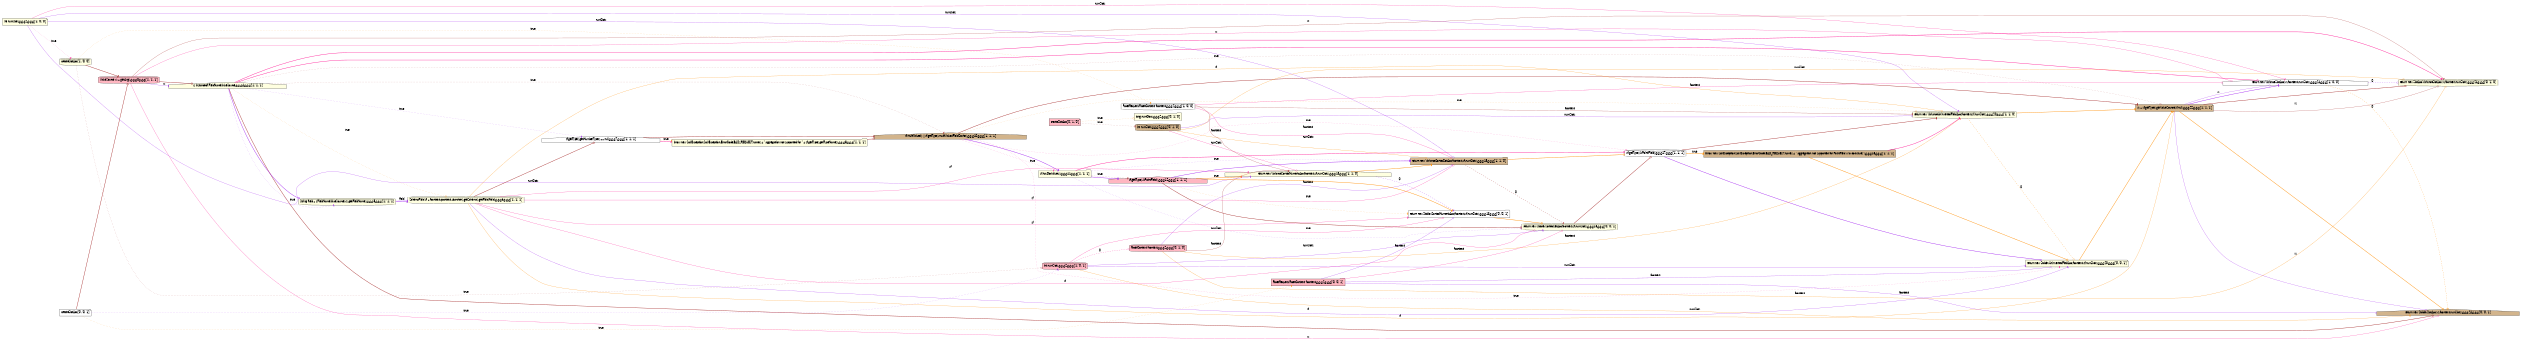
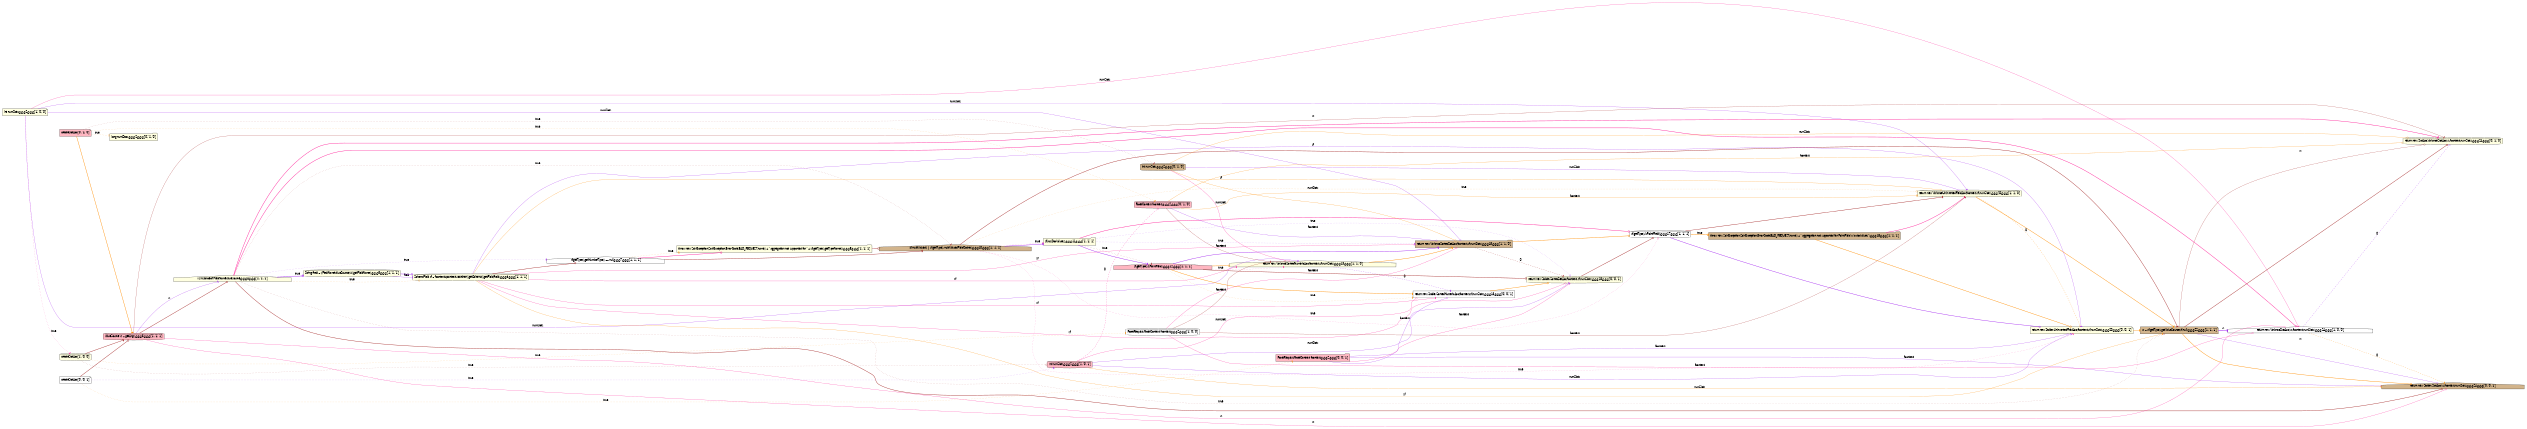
none -> (628, 128)
none -> (104, 234)
